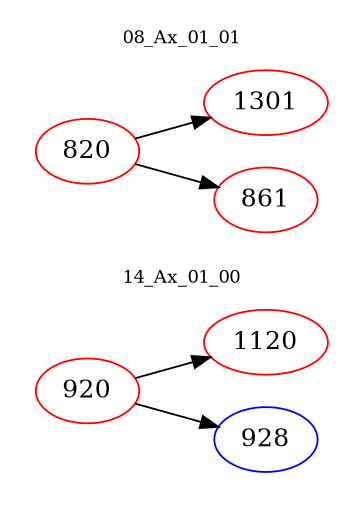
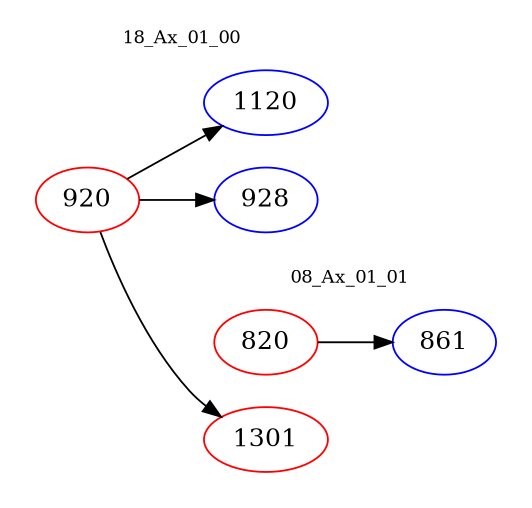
(164, 131) -> (143, 325)
(266, 200) -> (444, 342)
(182, 278) -> (182, 39)
(266, 342) -> (266, 103)
